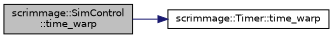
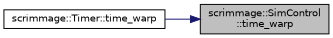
(145, 19) -> (178, 19)
